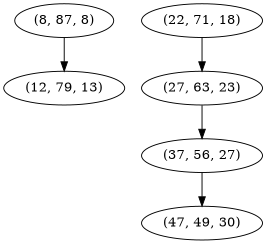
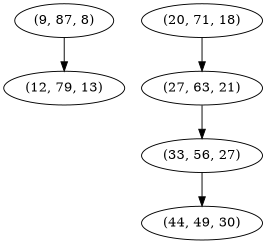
(64, 21) -> (64, 21)
(202, 21) -> (202, 21)
(202, 88) -> (202, 88)
(202, 156) -> (202, 156)
(202, 223) -> (202, 223)
